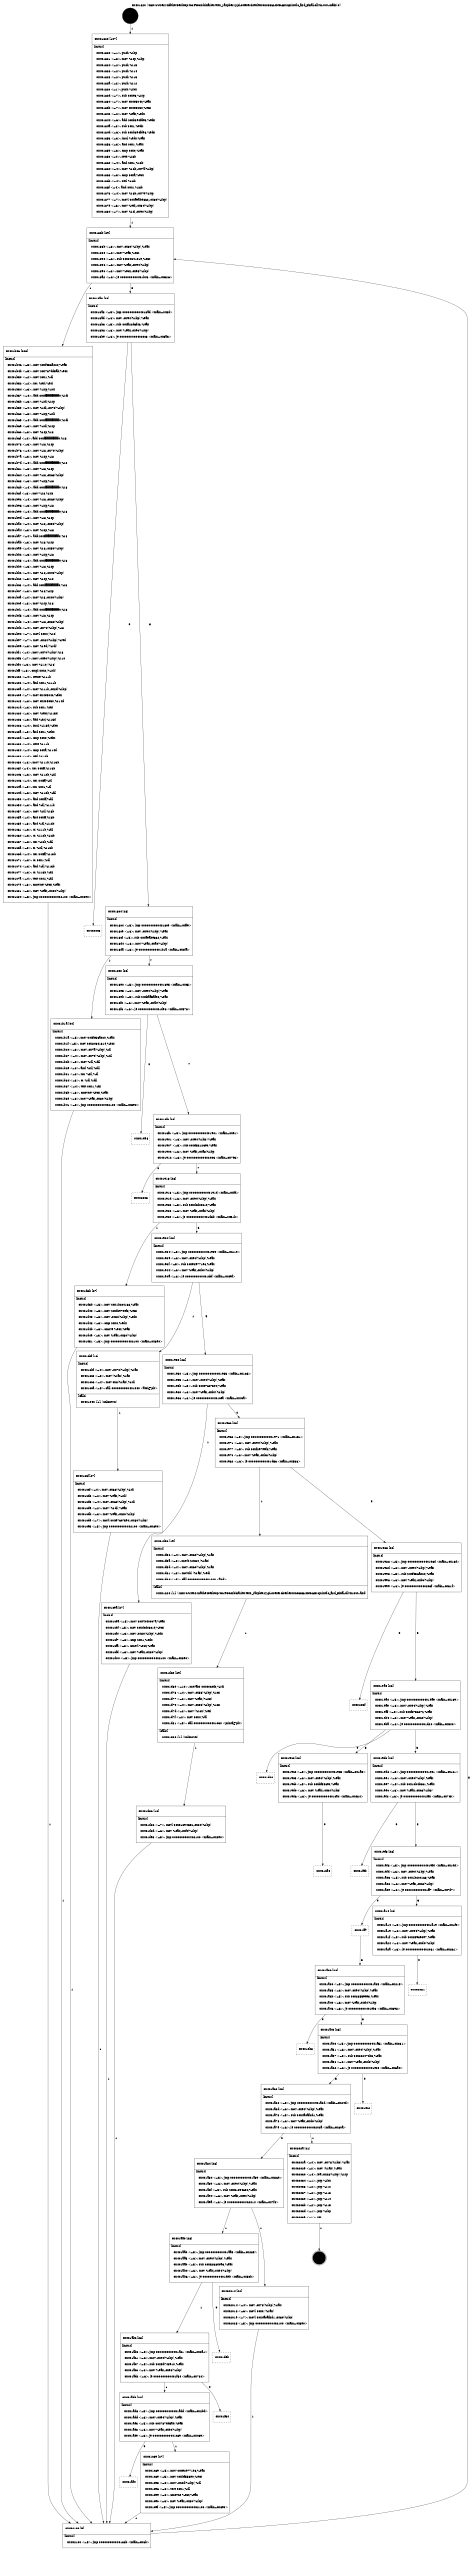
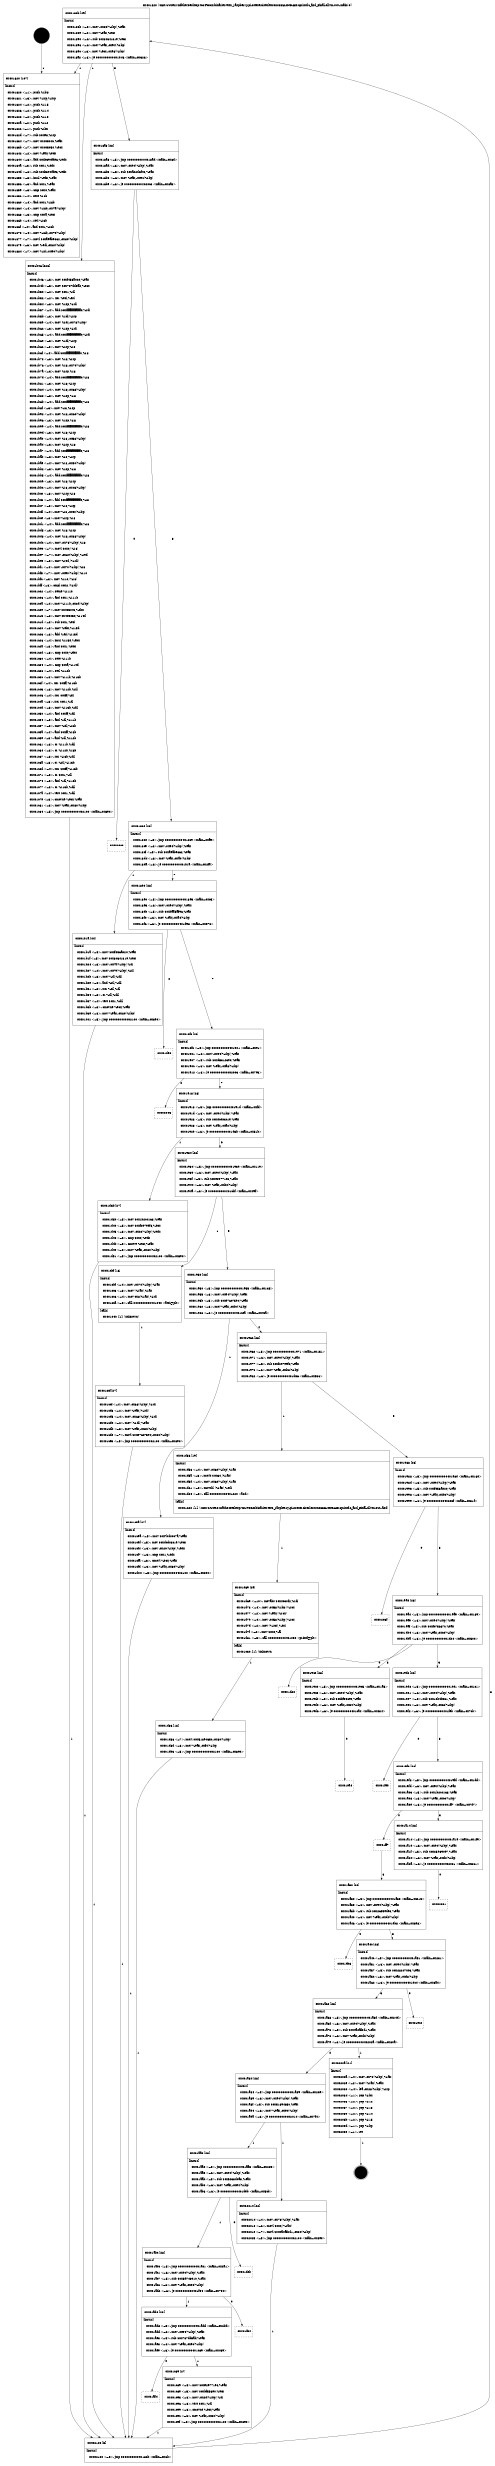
(130, 222) -> (78, 67)
